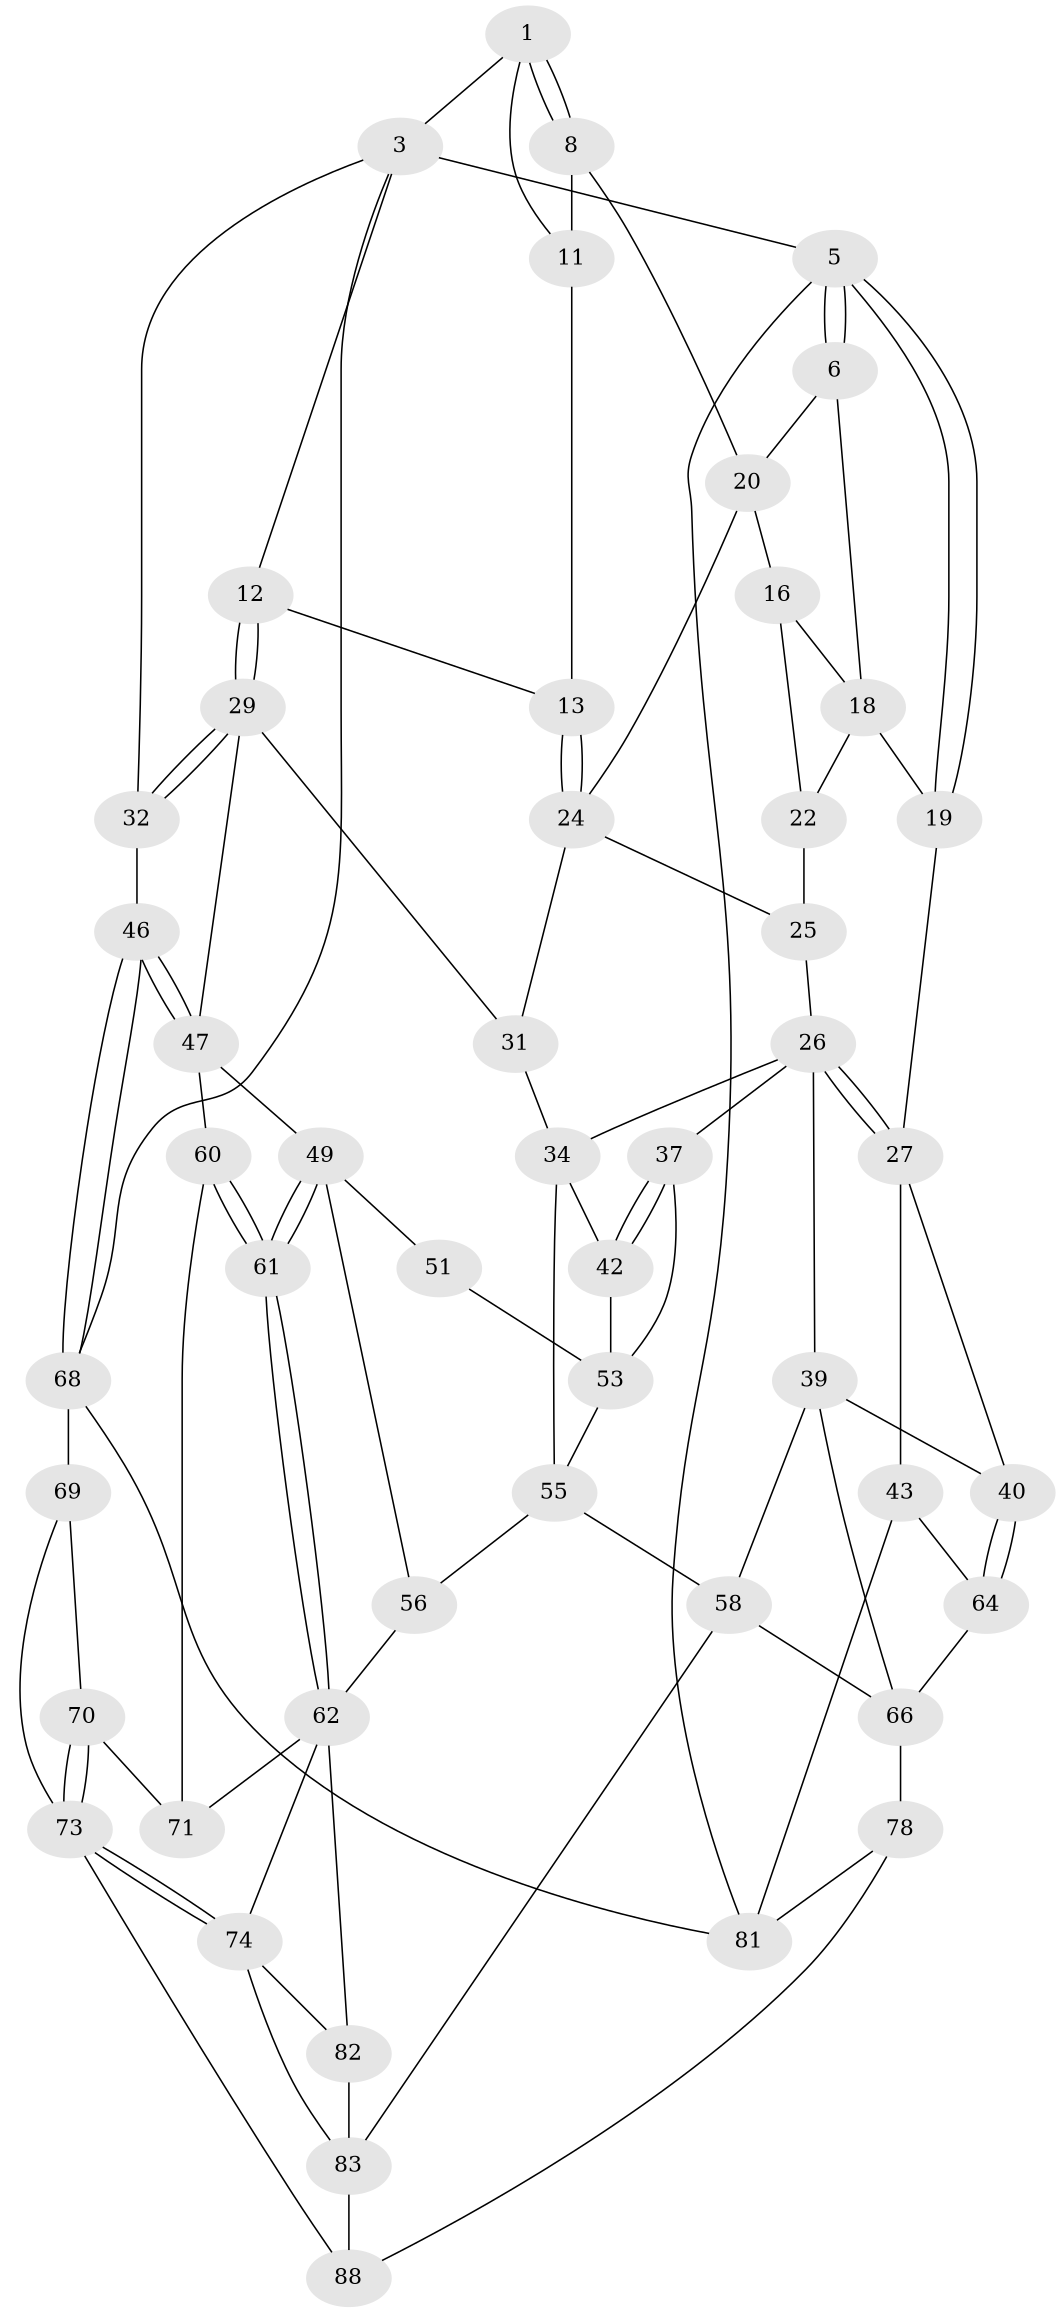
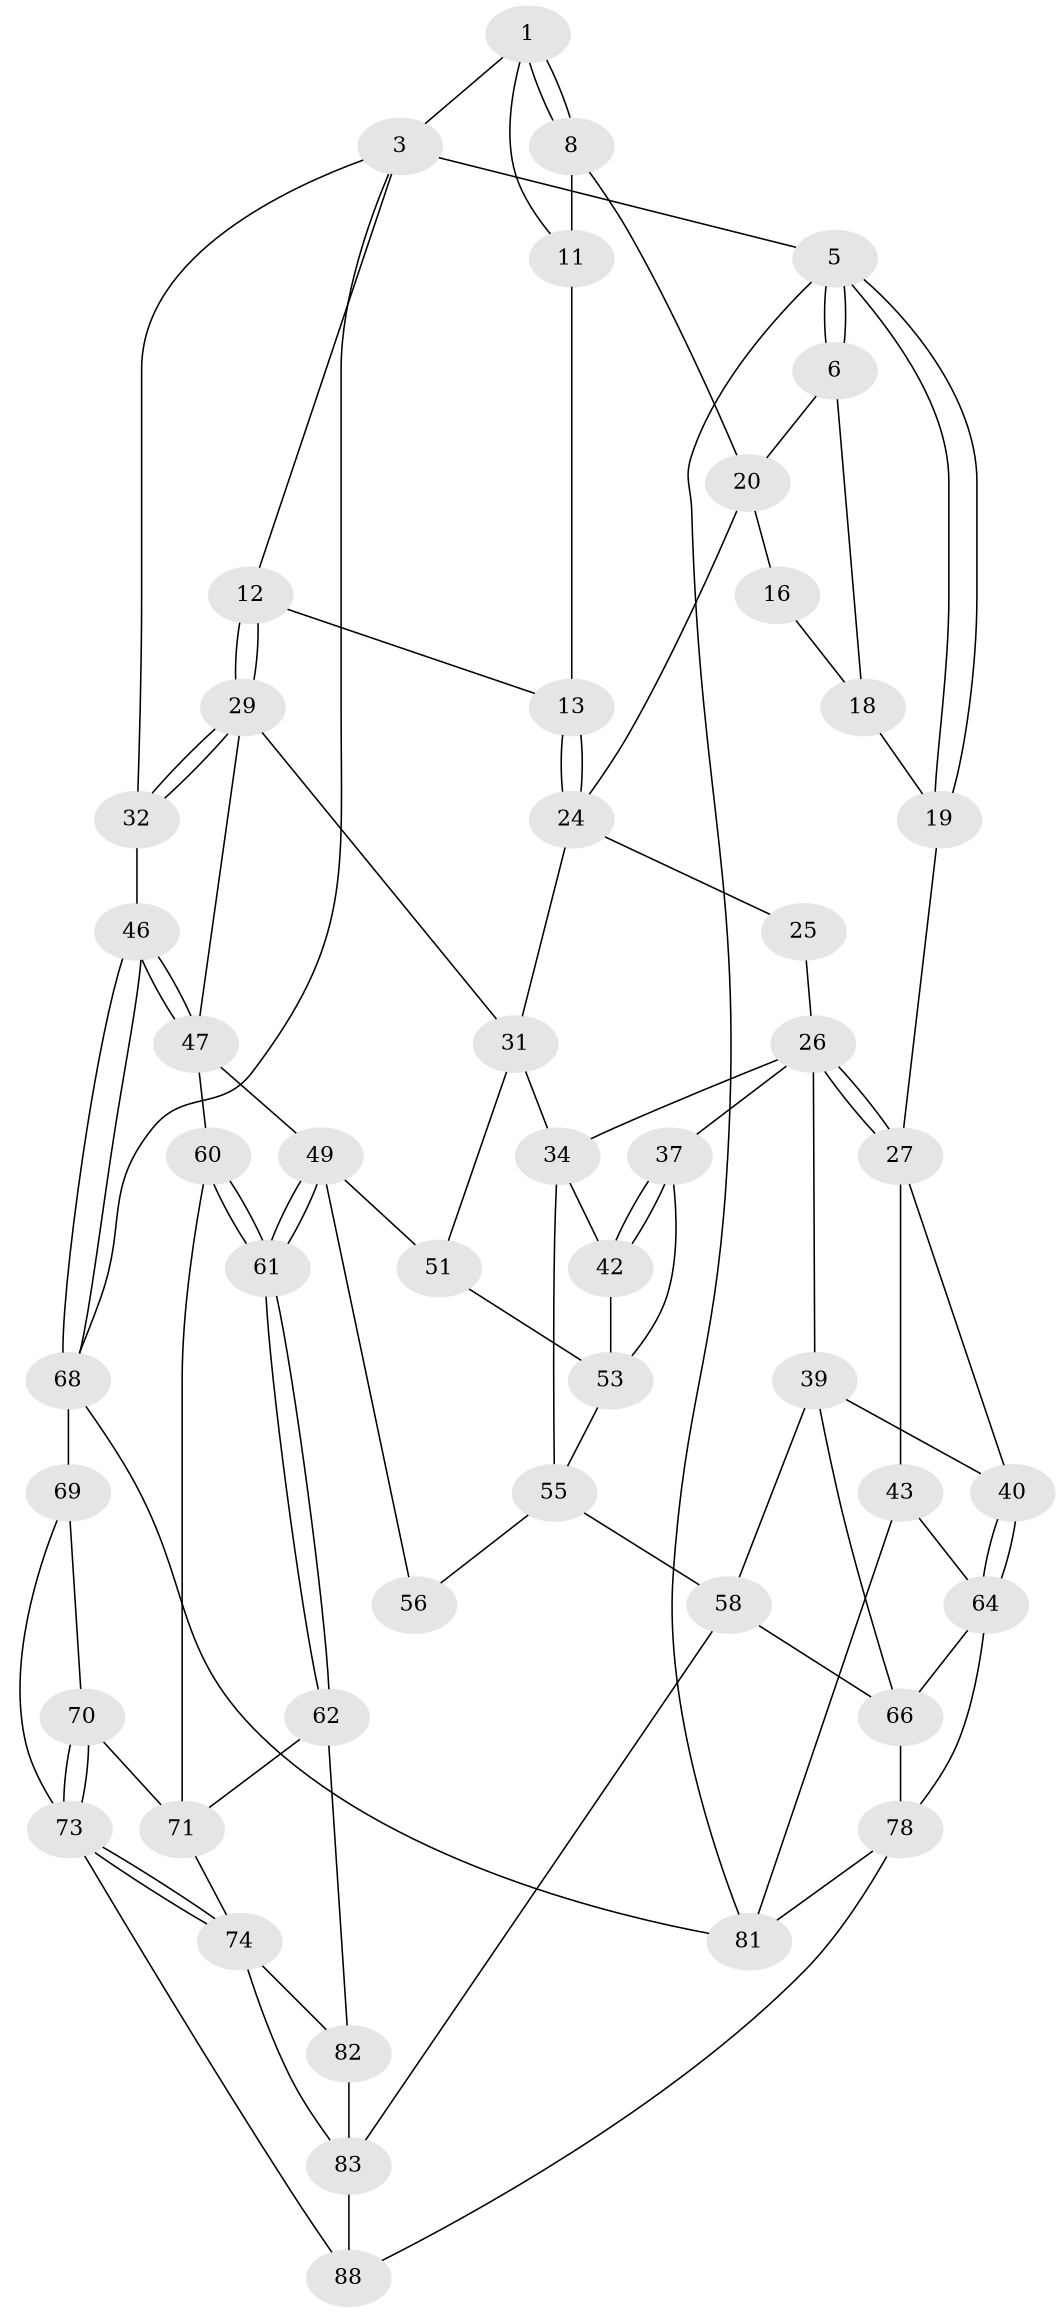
(804, 820) -> none
none -> (477, 1156)
(371, 1661) -> none
none -> (965, 1723)
(284, 1829) -> (211, 1886)
